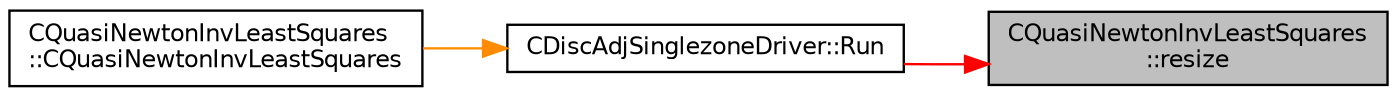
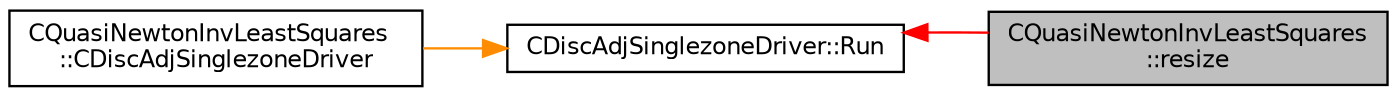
(216, 48) -> (216, 48)
(934, 64) -> (958, 32)
